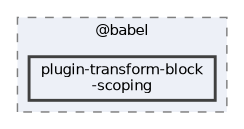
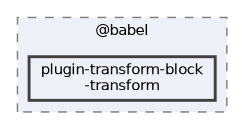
(122, 79) -> (122, 79)
